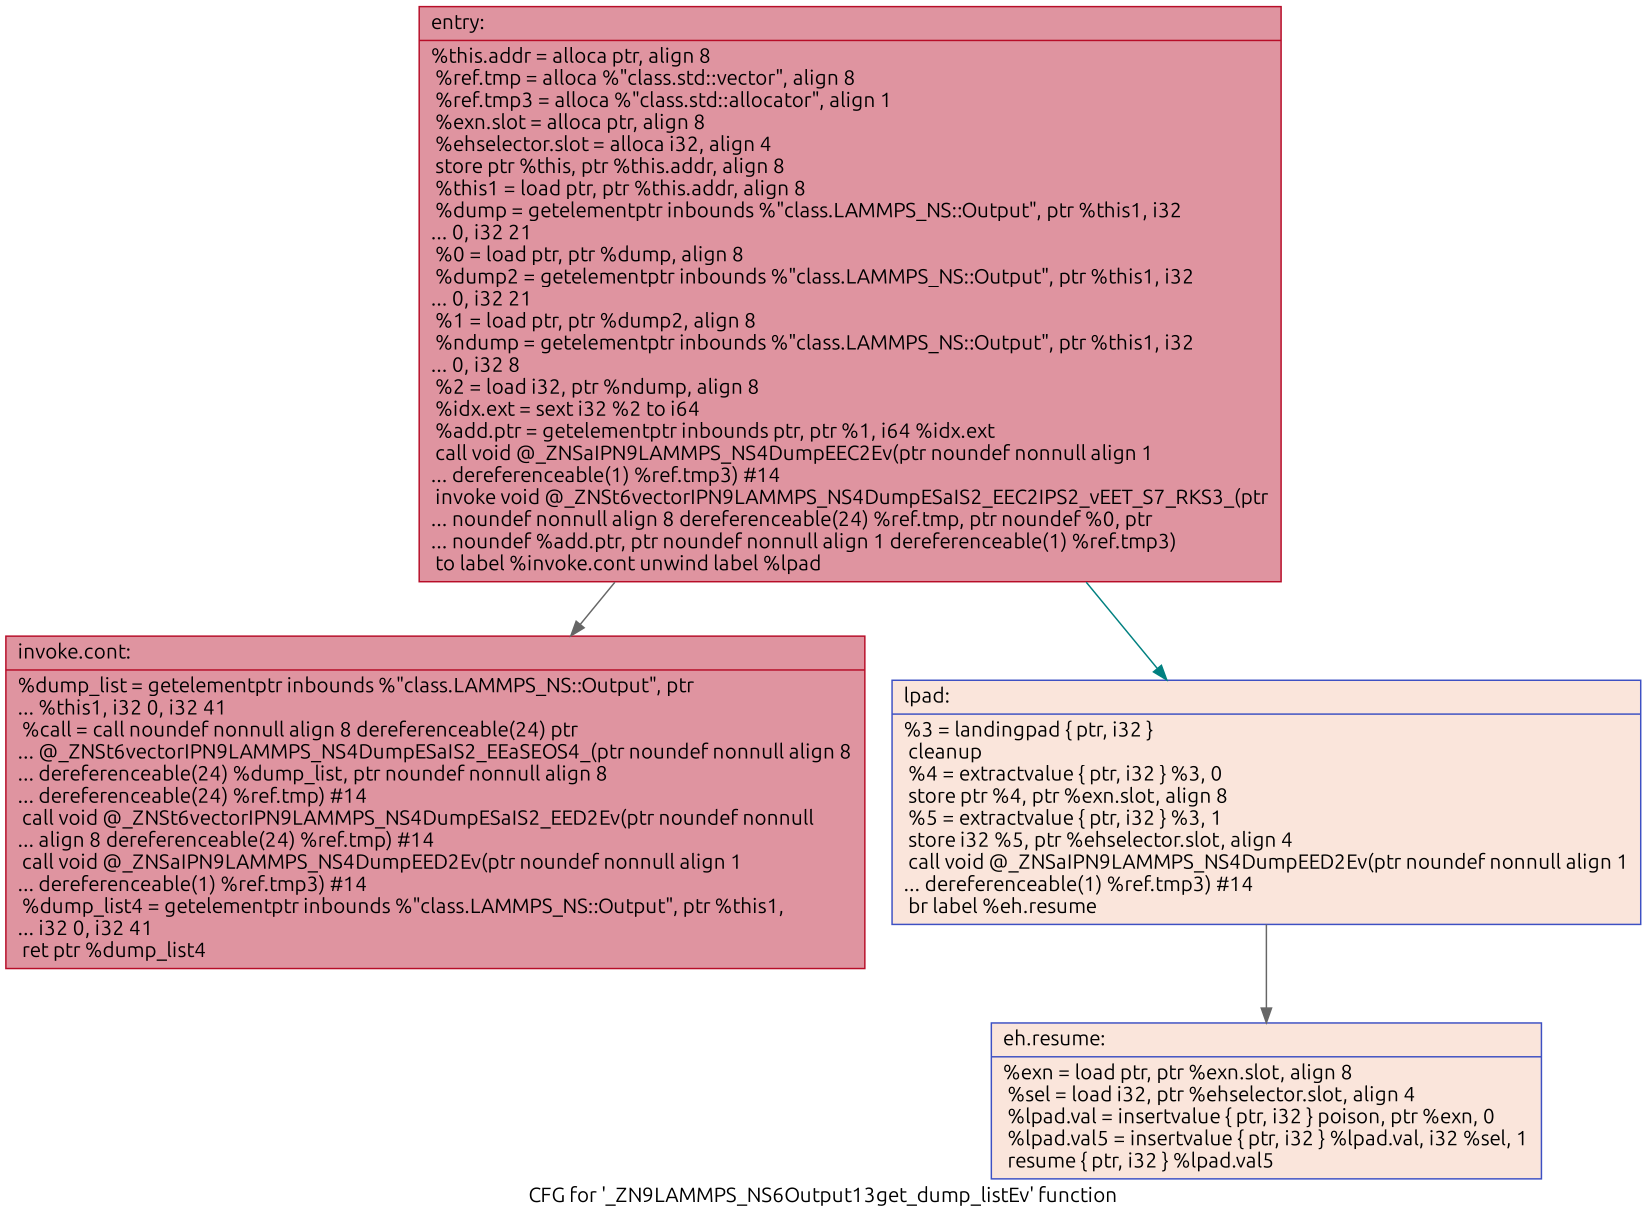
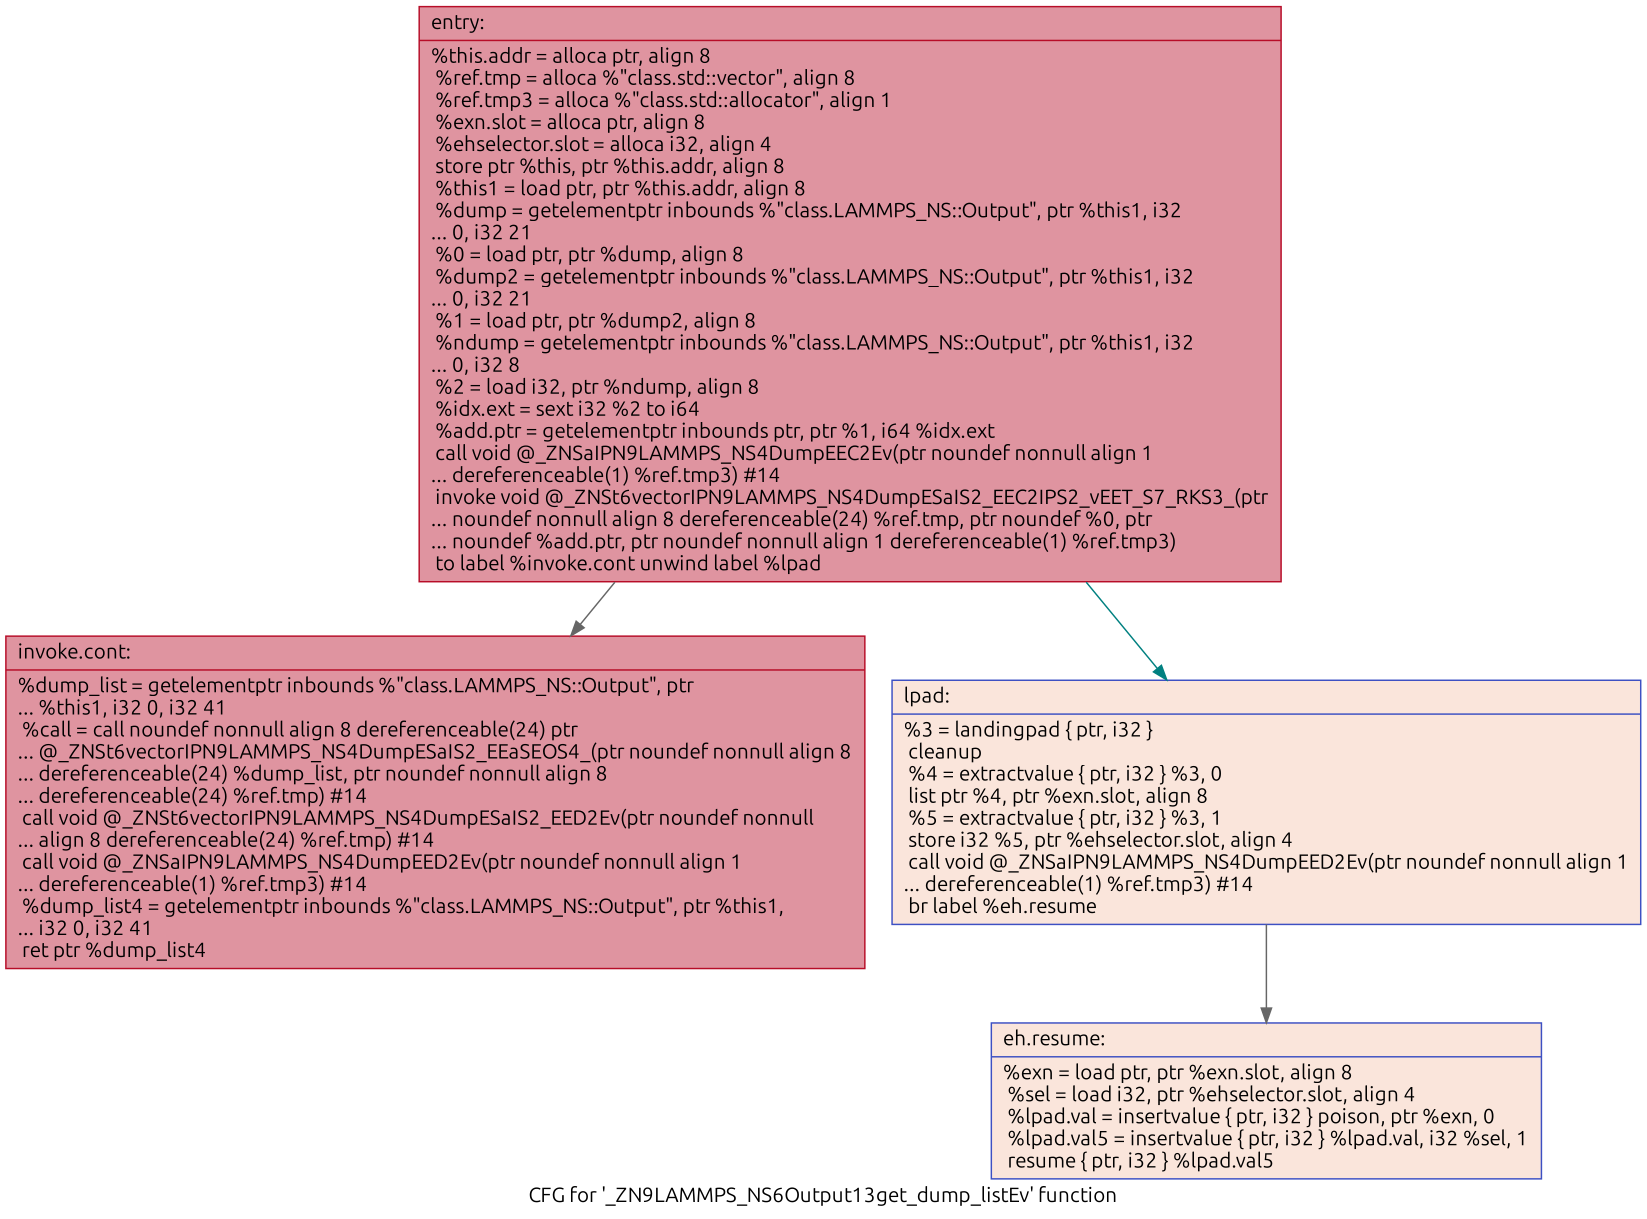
(1066, 796) -> (1057, 796)
